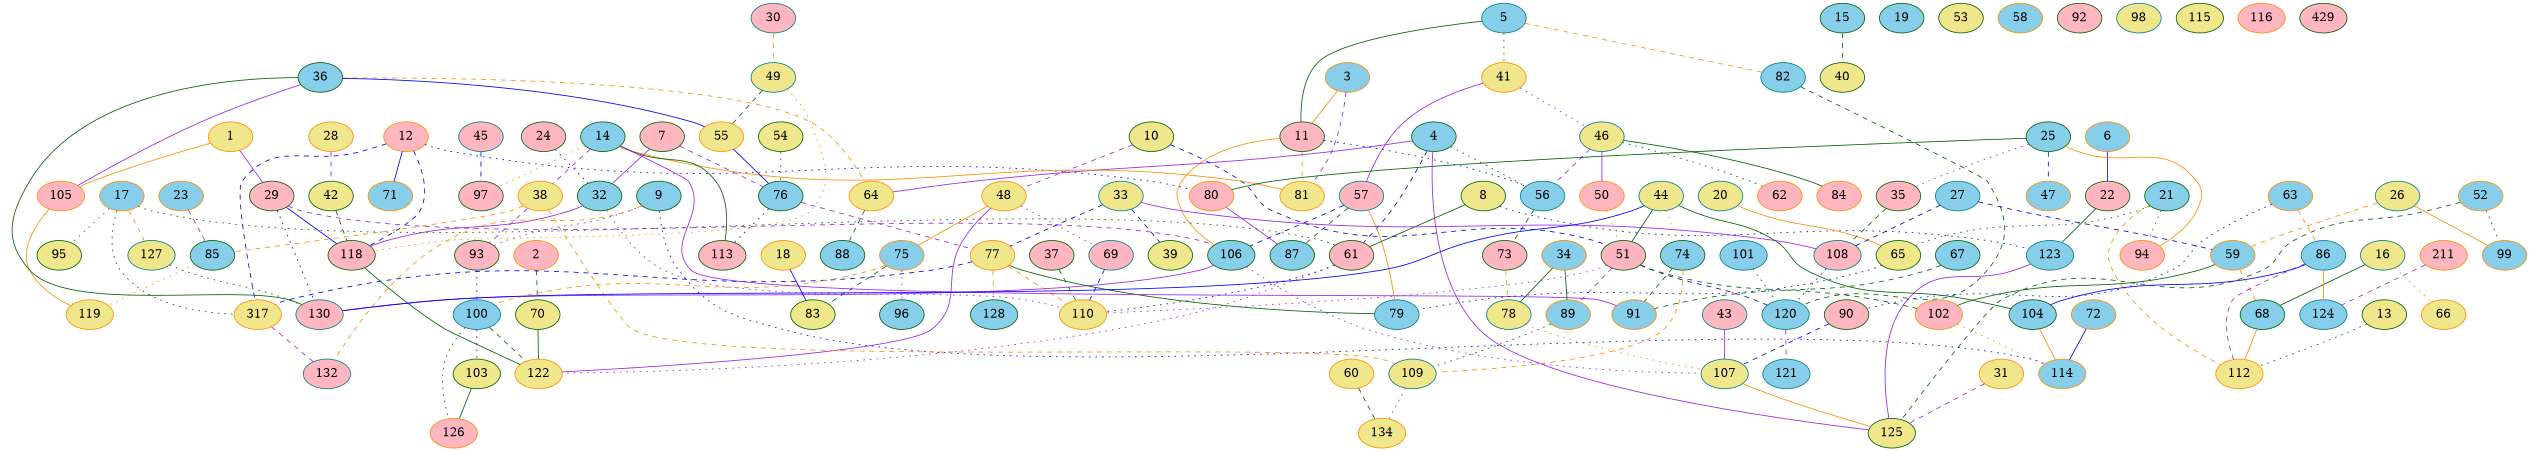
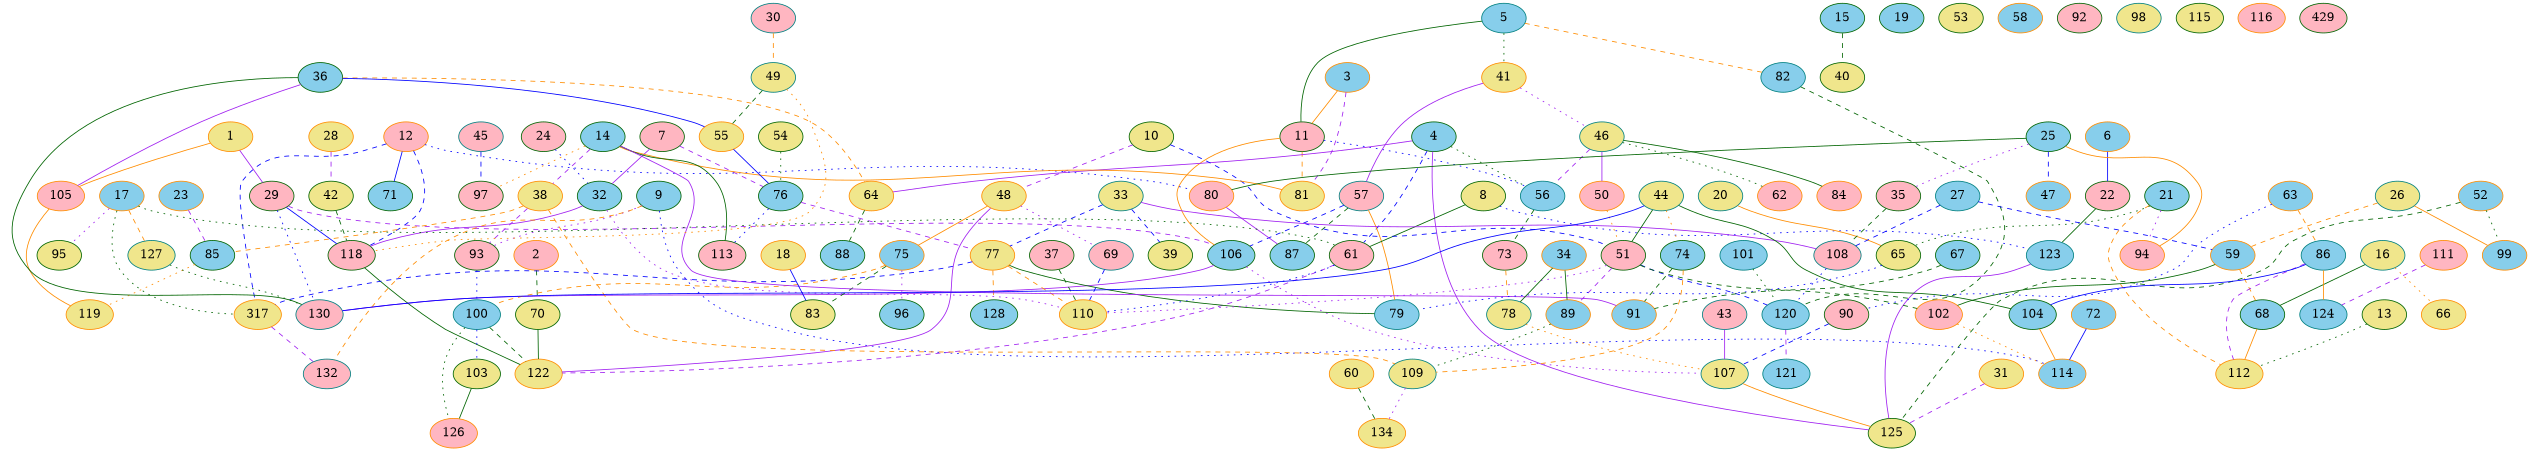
(390, 196) -> (390, 196)
(2444, 255) -> (2444, 255)
(992, 347) -> (992, 347)
